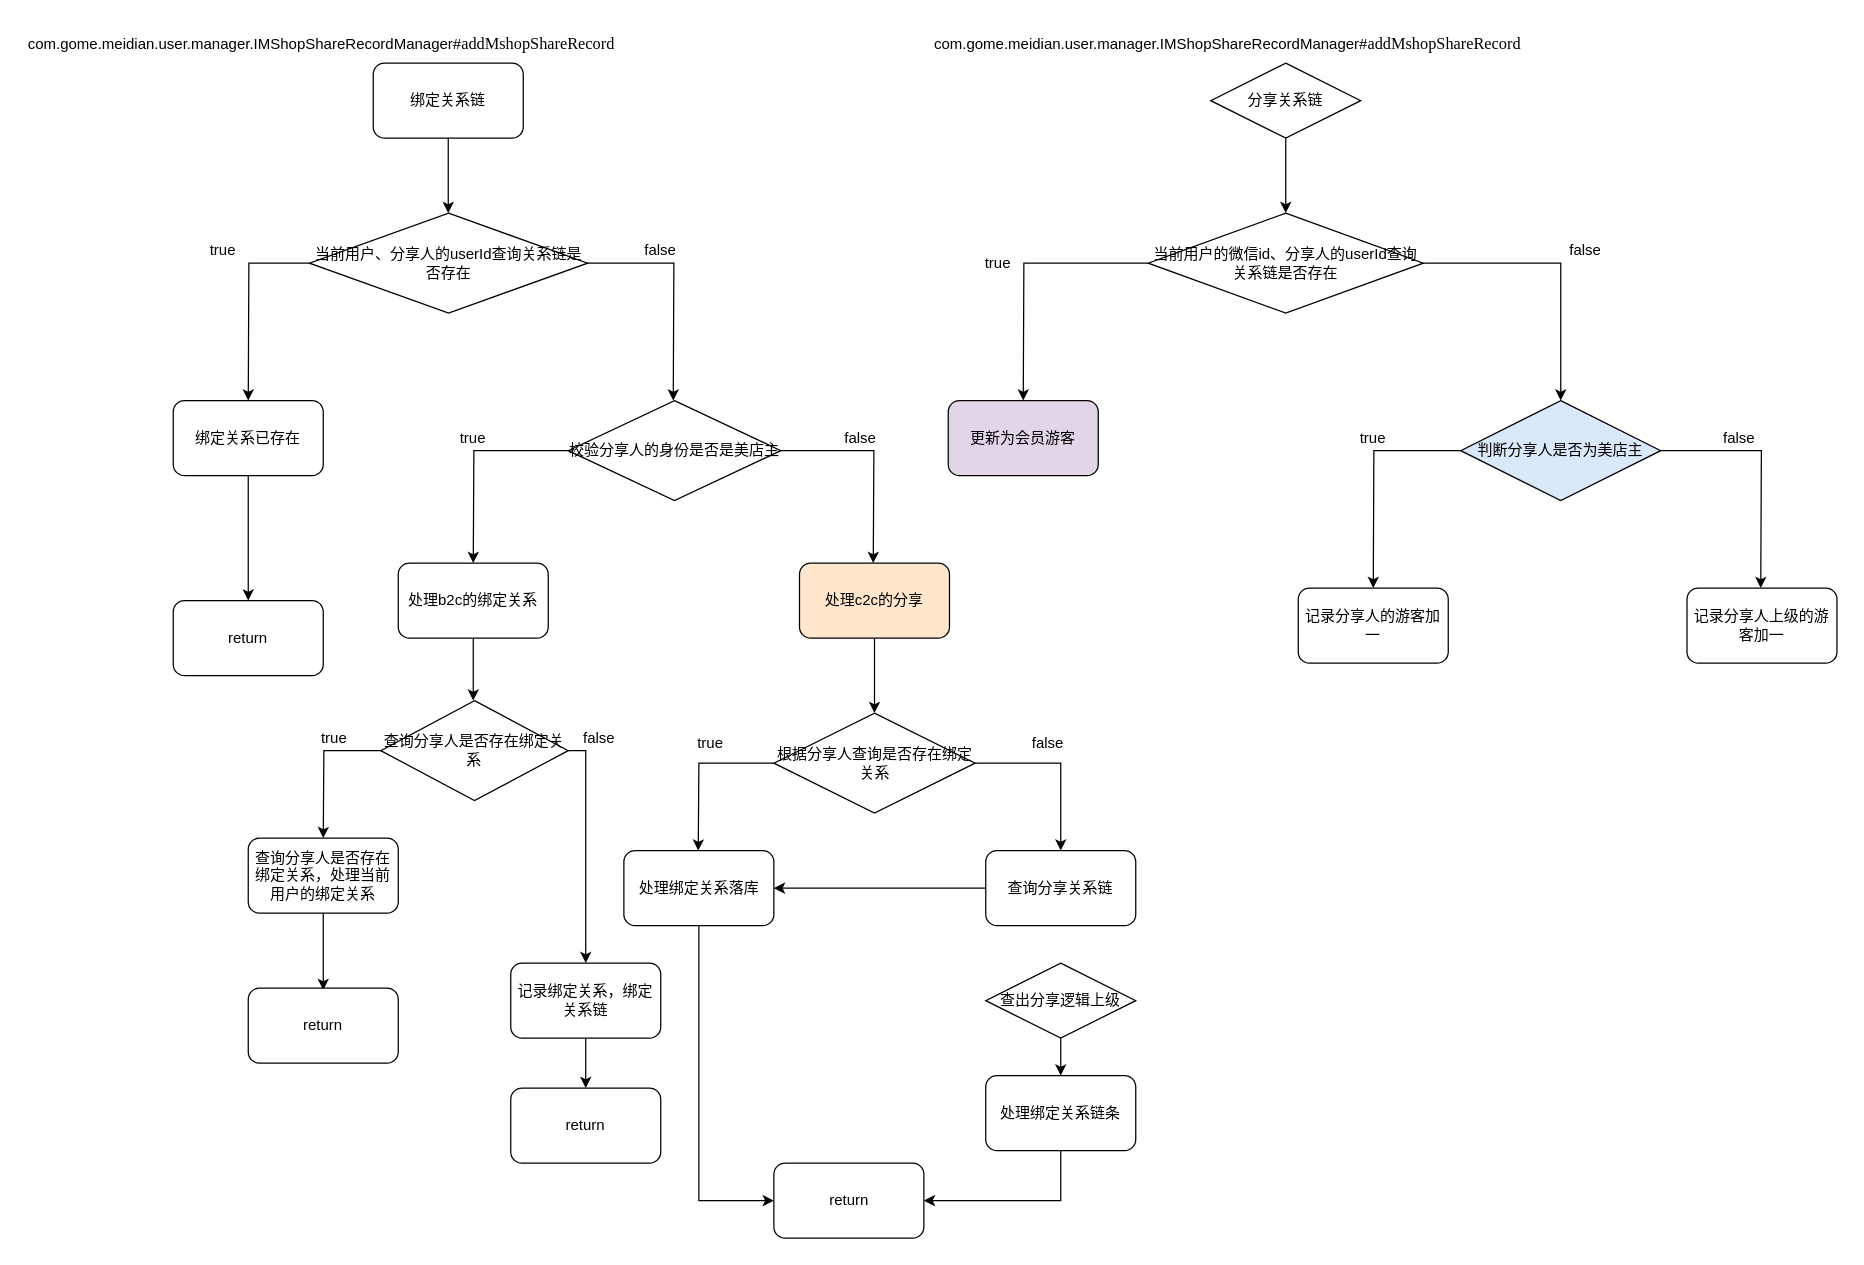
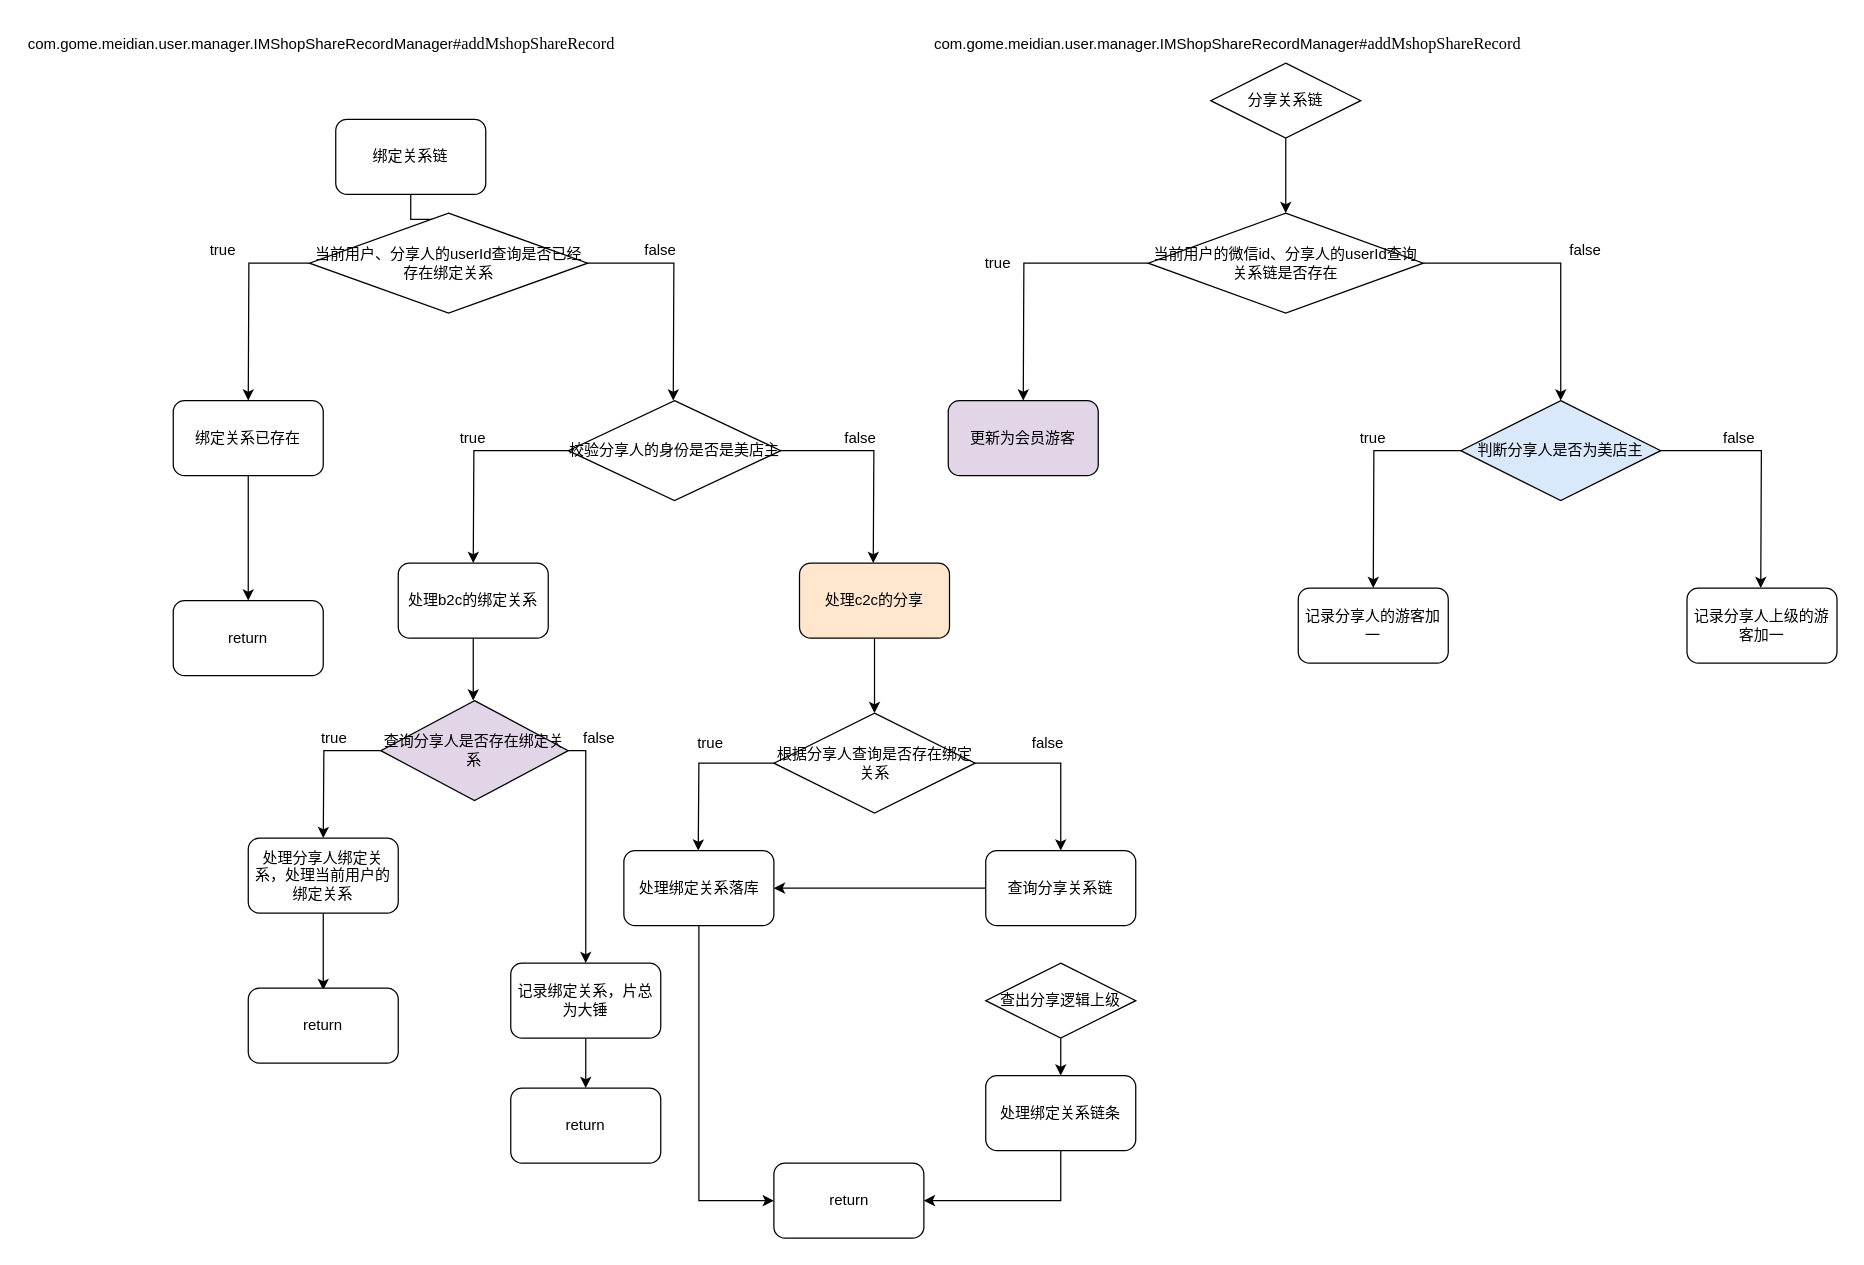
(448, 101) -> (411, 157)
(449, 263) -> (449, 263)
(474, 751) -> (474, 751)
(323, 876) -> (323, 876)
(586, 1001) -> (586, 1001)
